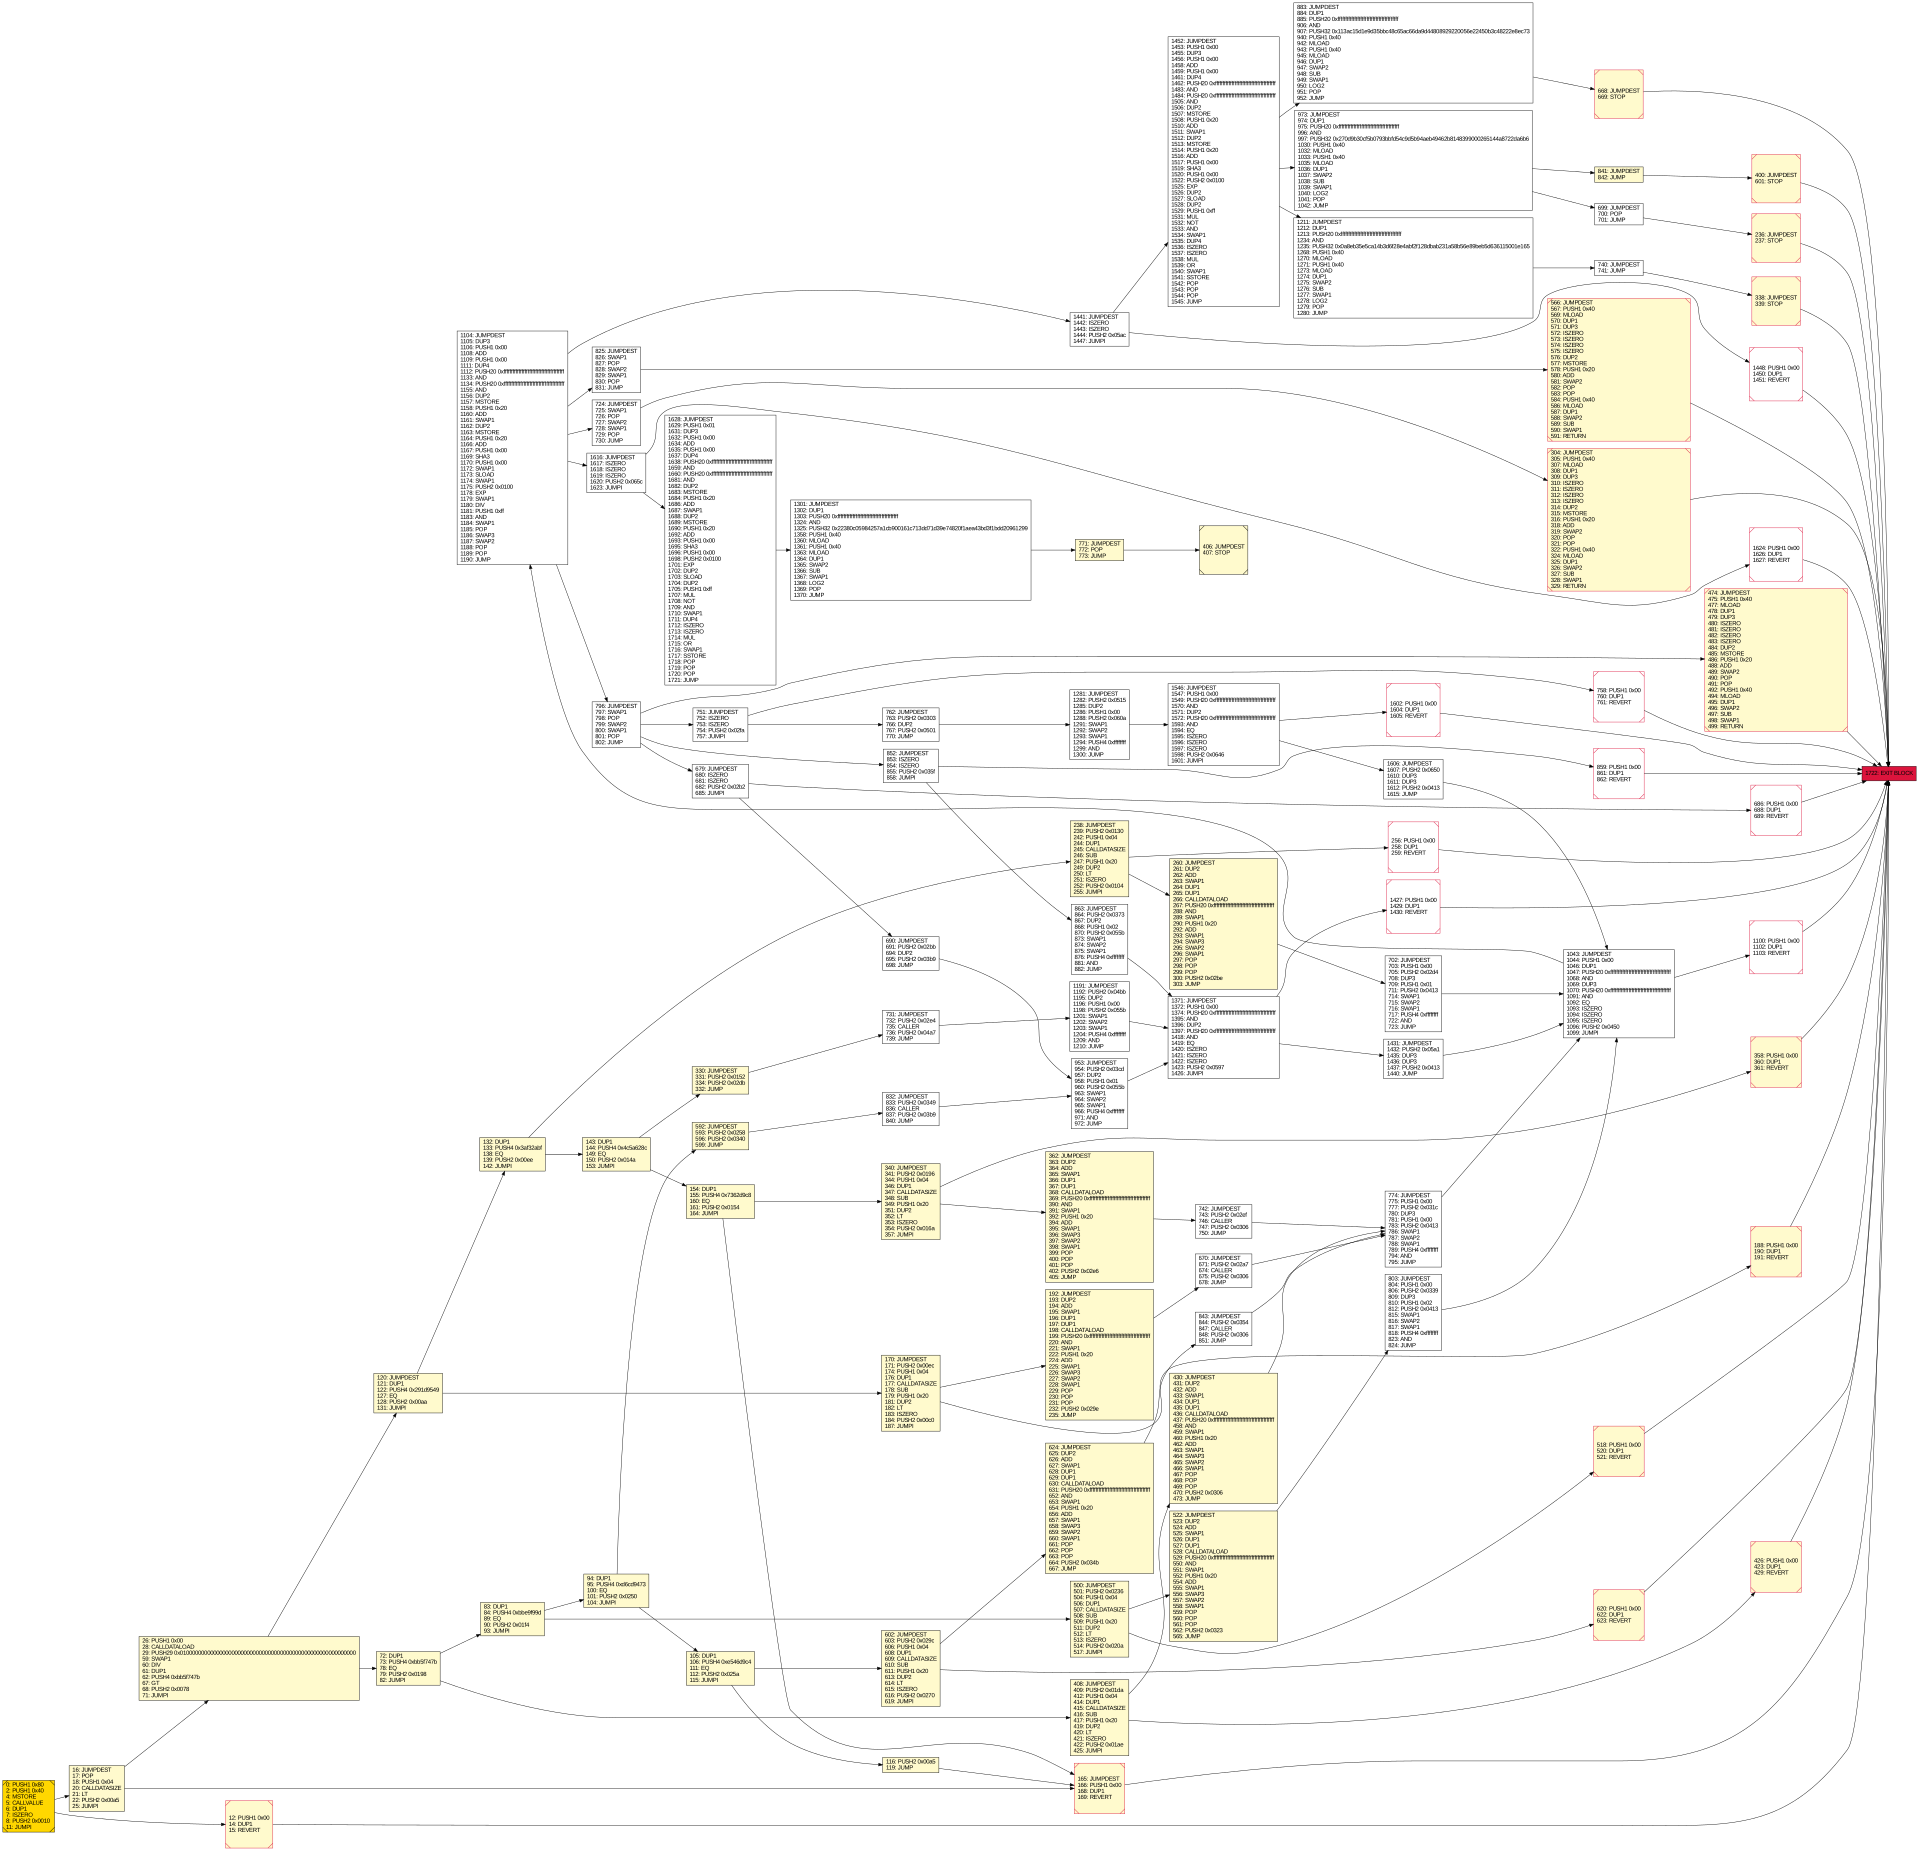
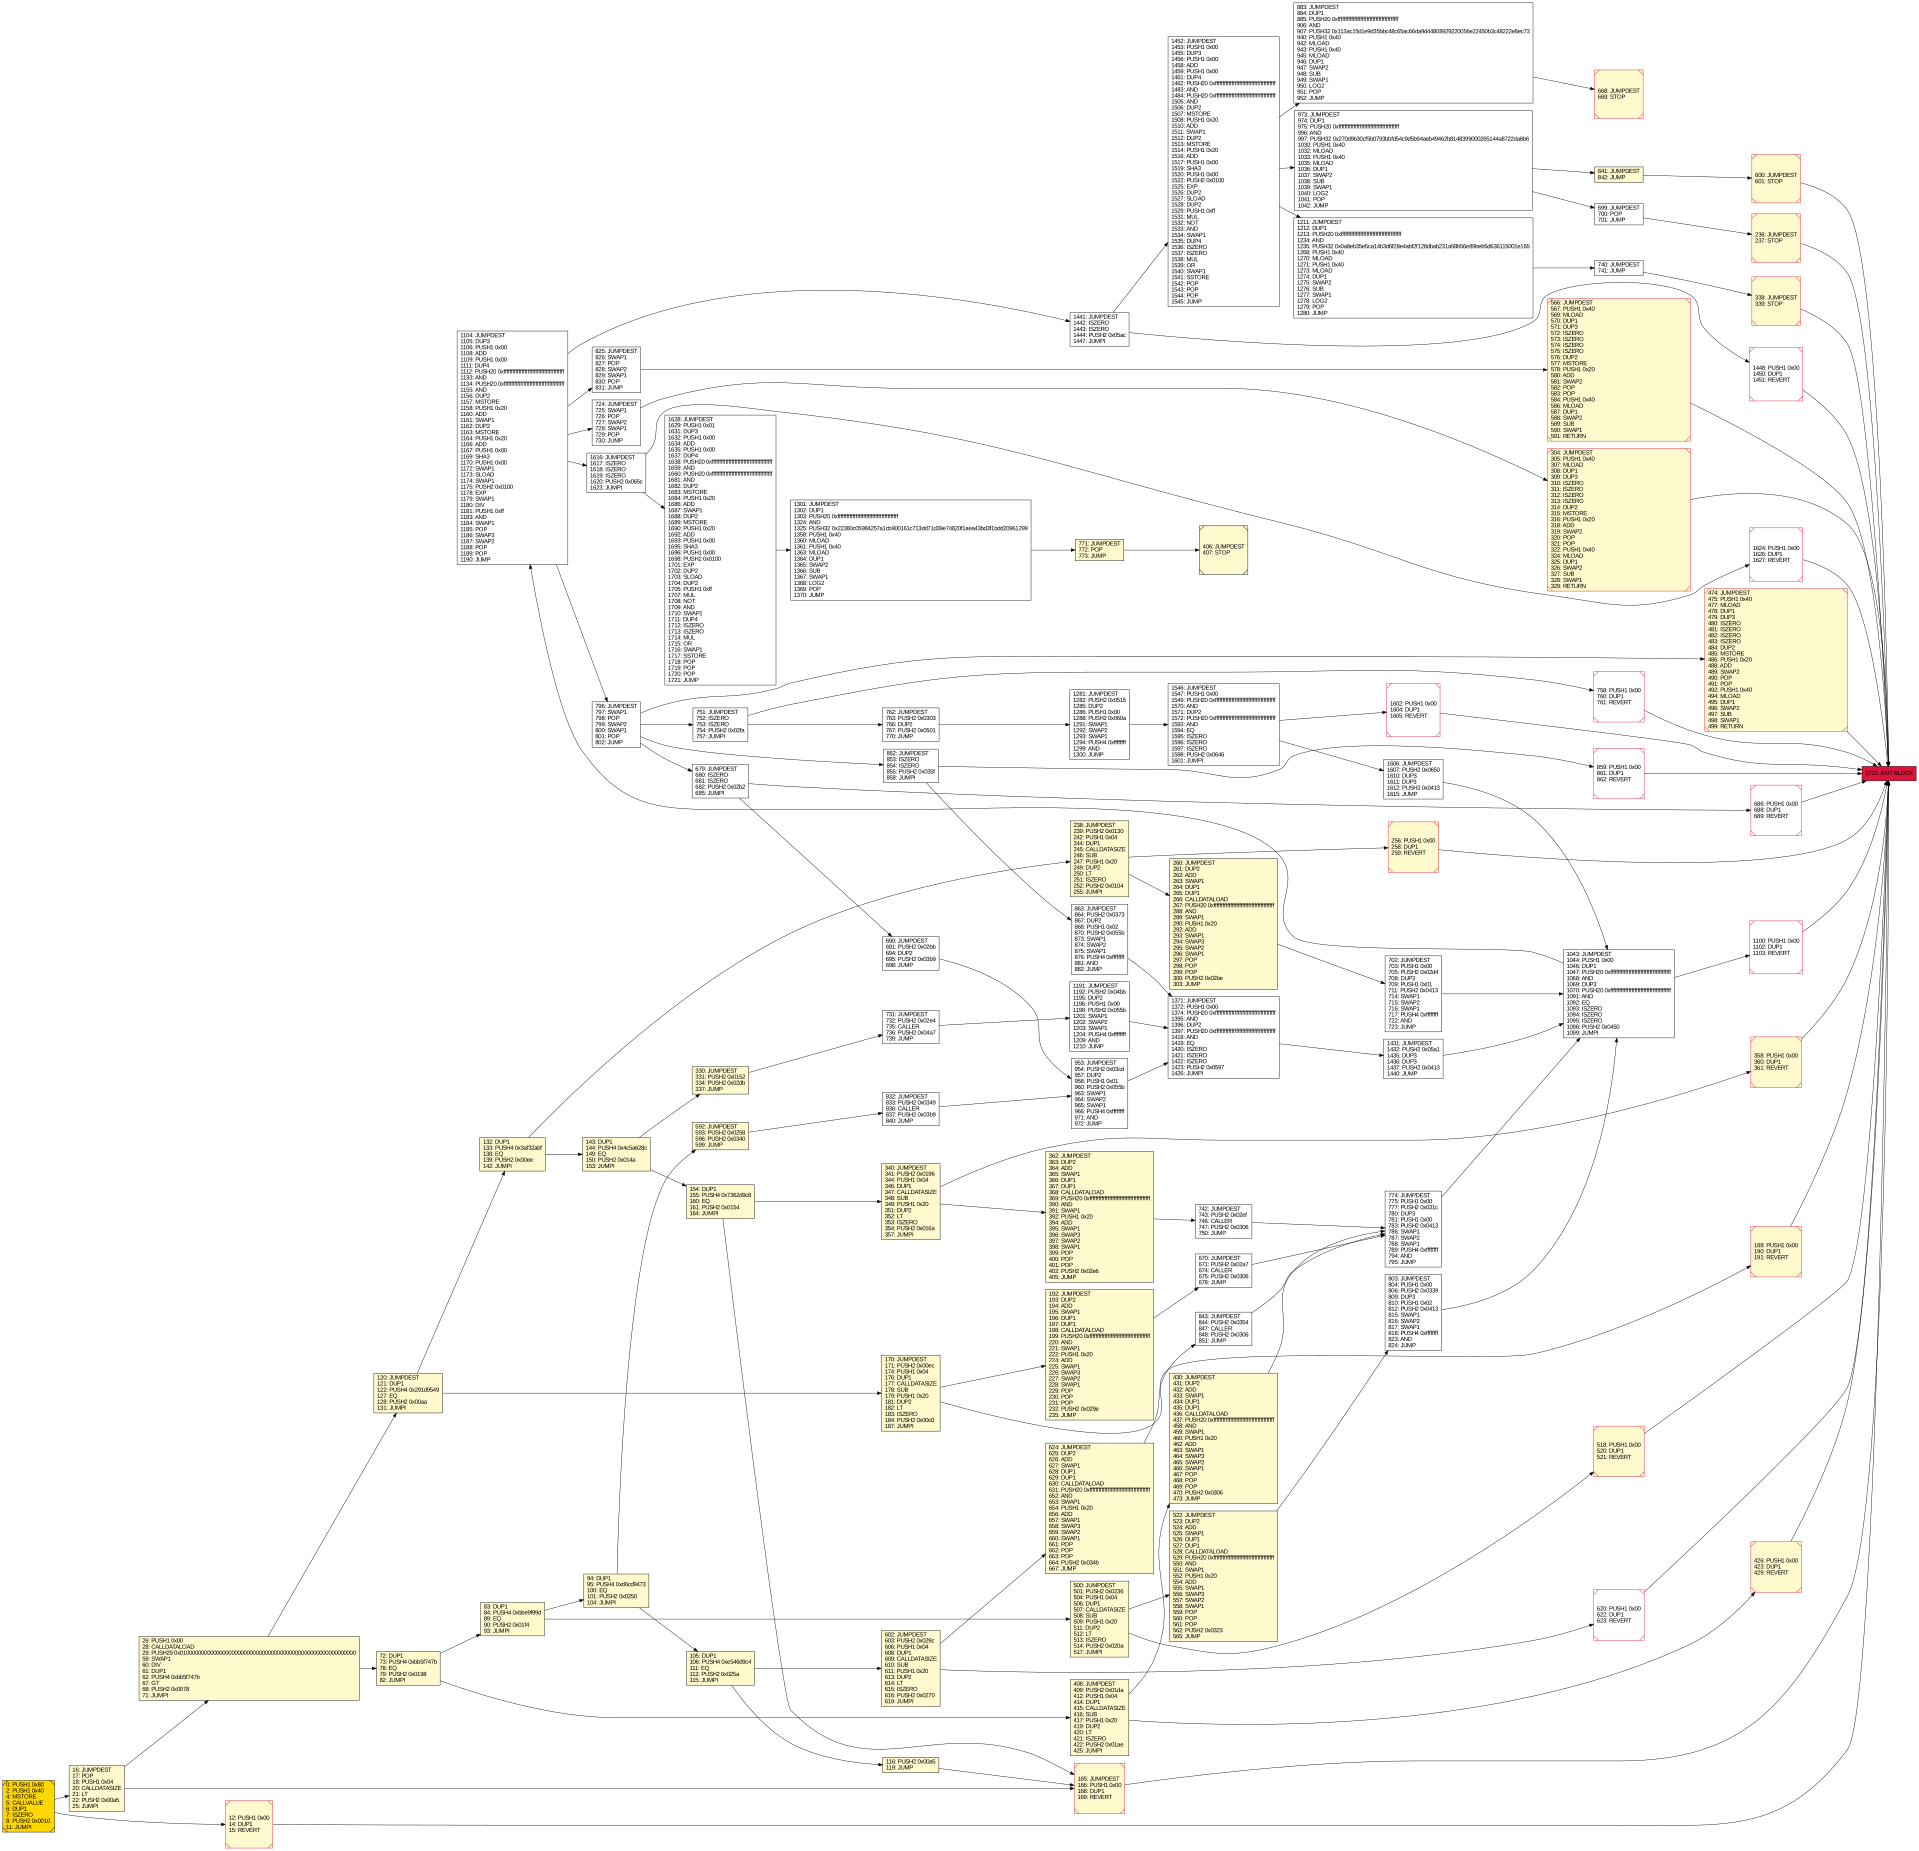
(1776, 179) -> (1776, 179)
(1878, 345) -> none
(1413, 847) -> (1413, 847)
(1413, 907) -> none
(720, 1080) -> (720, 1080)
(1619, 1615) -> (1619, 1615)
